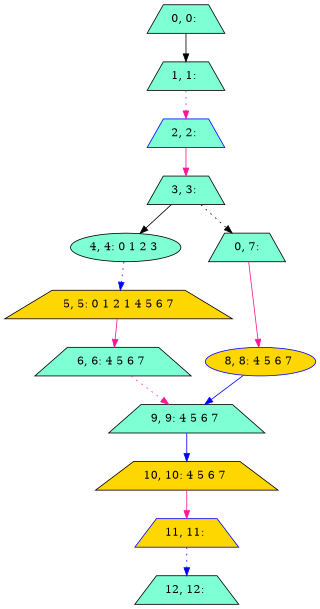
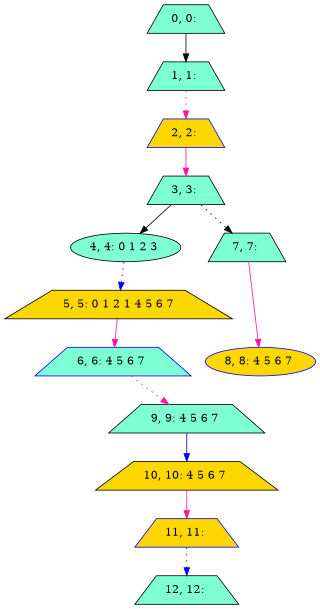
(186, 133) -> (186, 133)
(247, 247) -> (247, 247)
(113, 362) -> (113, 362)
(227, 387) -> none
